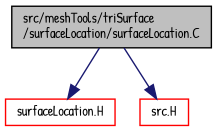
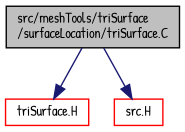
(112, 27) -> (93, 27)
(60, 112) -> (47, 112)
